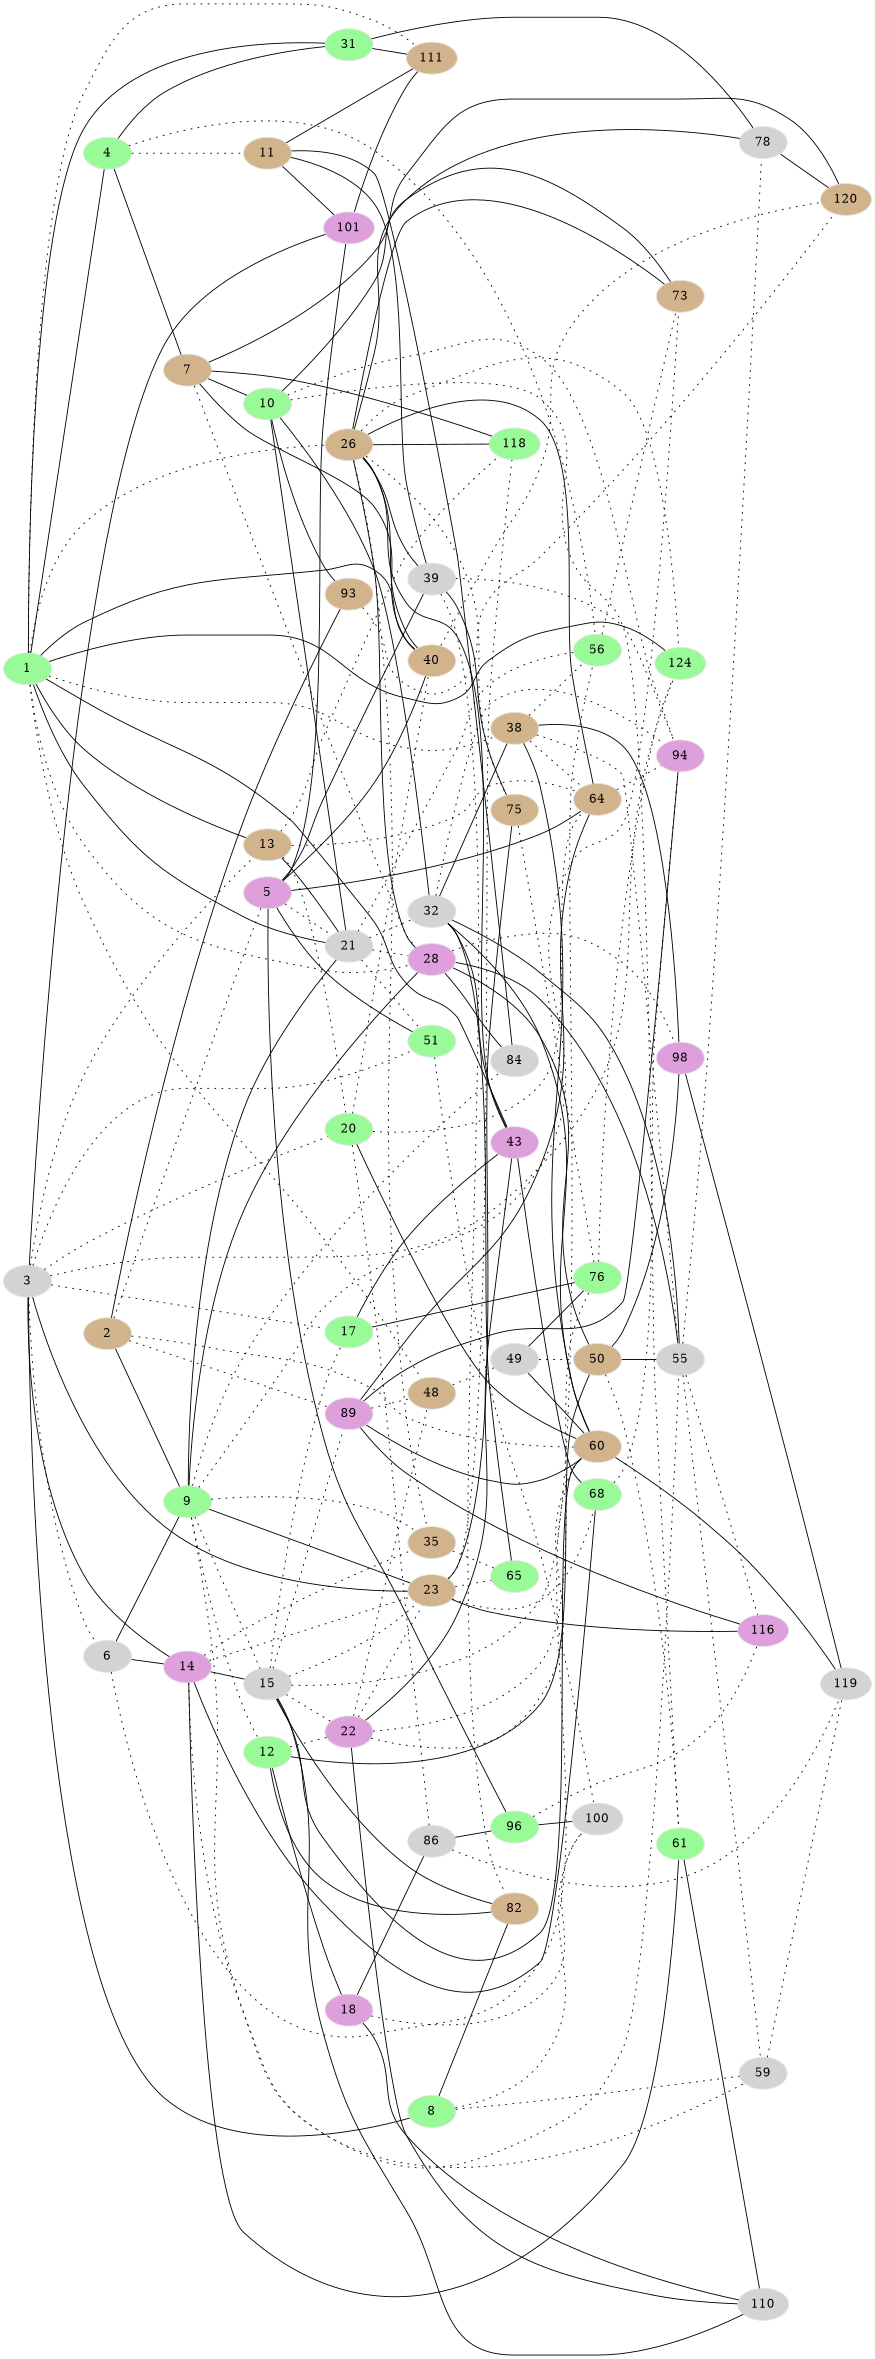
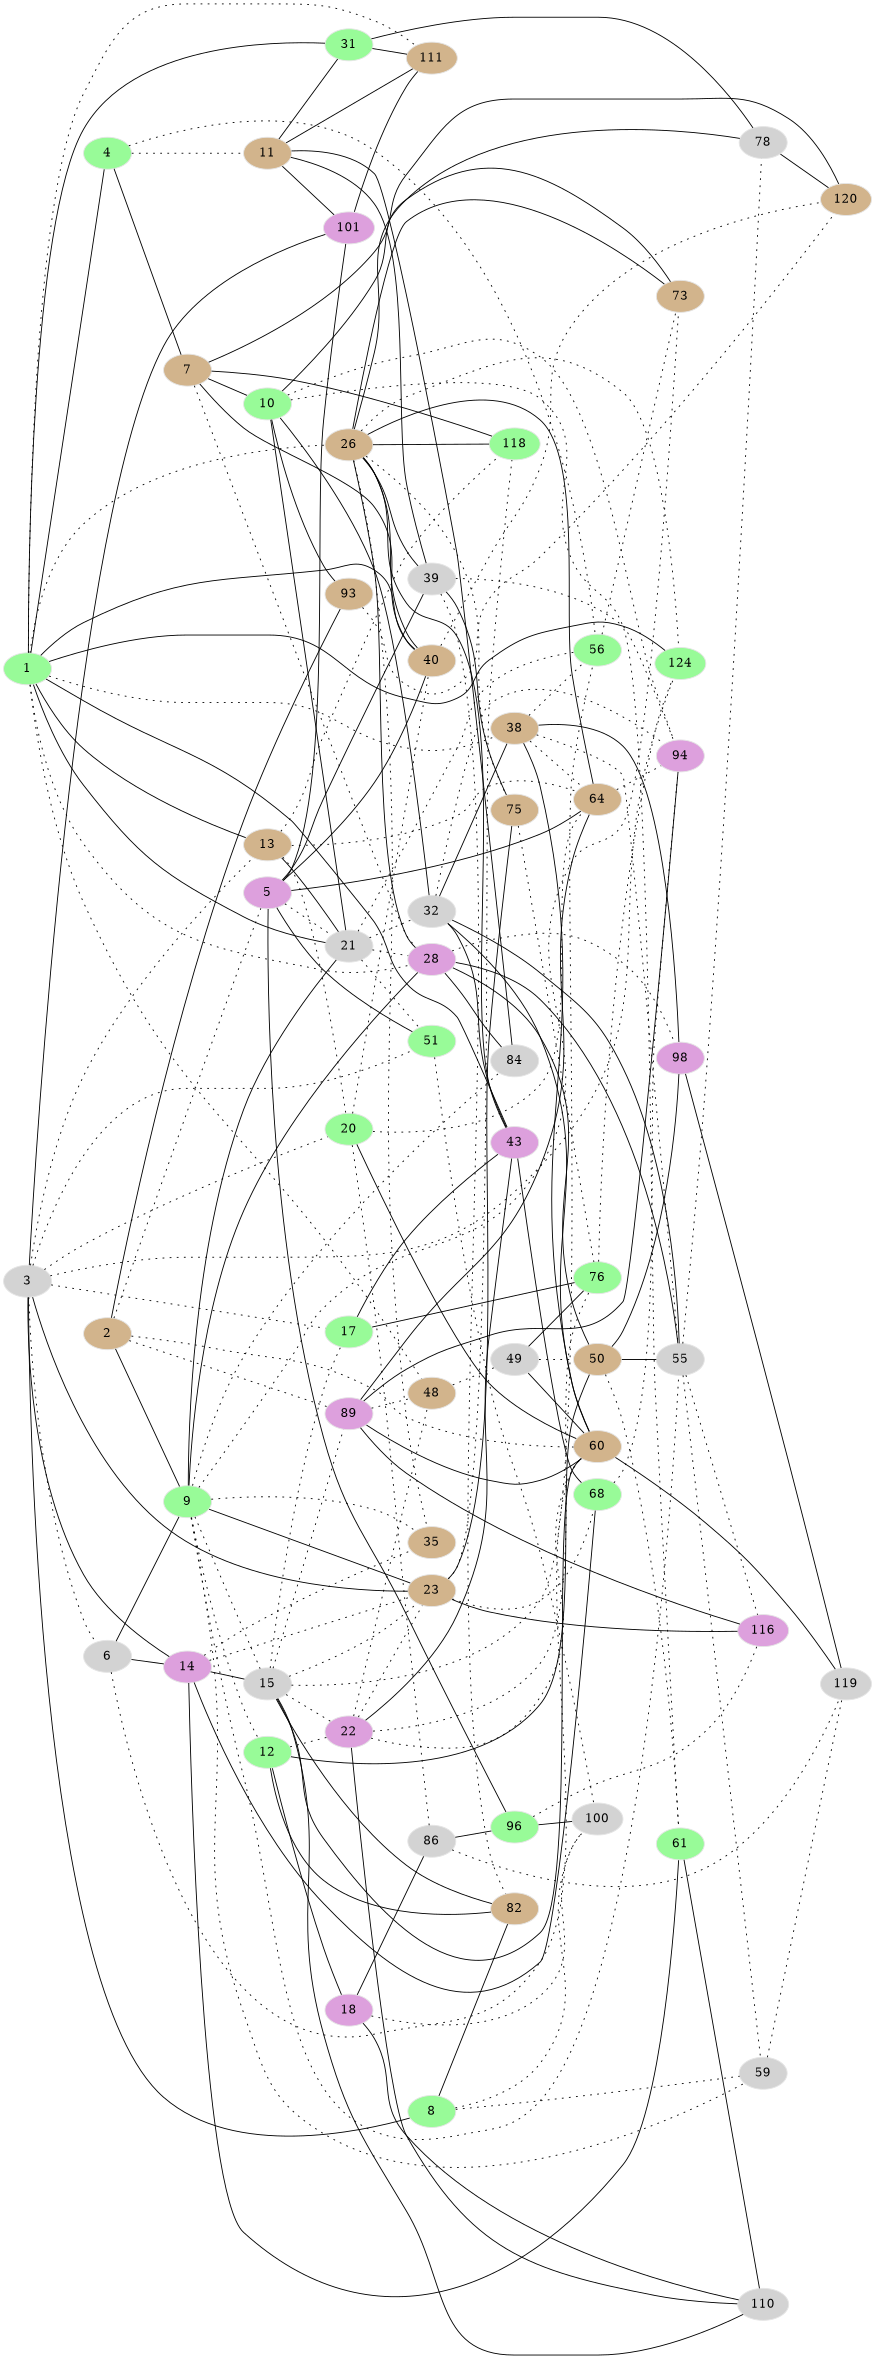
(211, 71) -> (308, 99)
(515, 1576) -> none
(576, 2112) -> (506, 2125)
